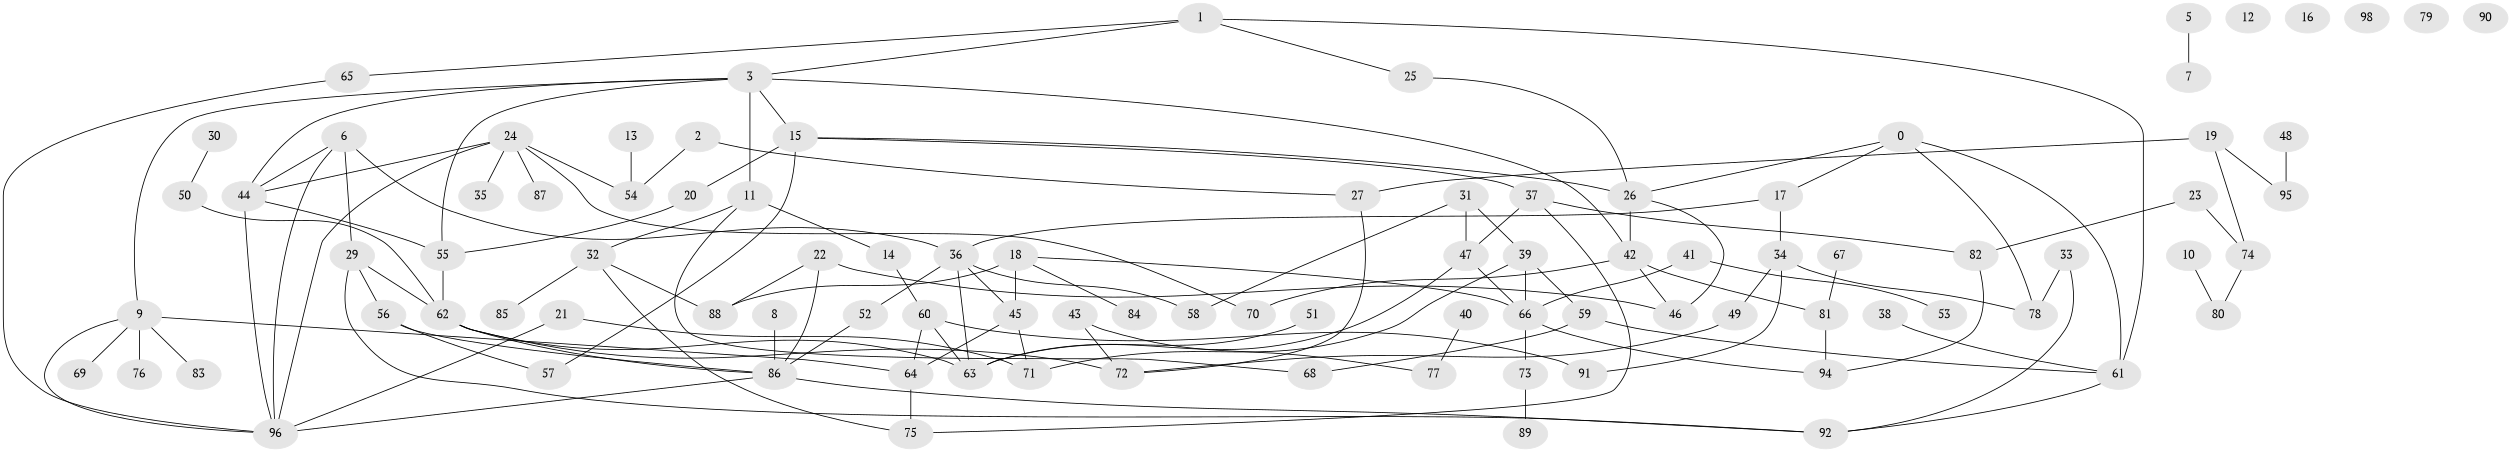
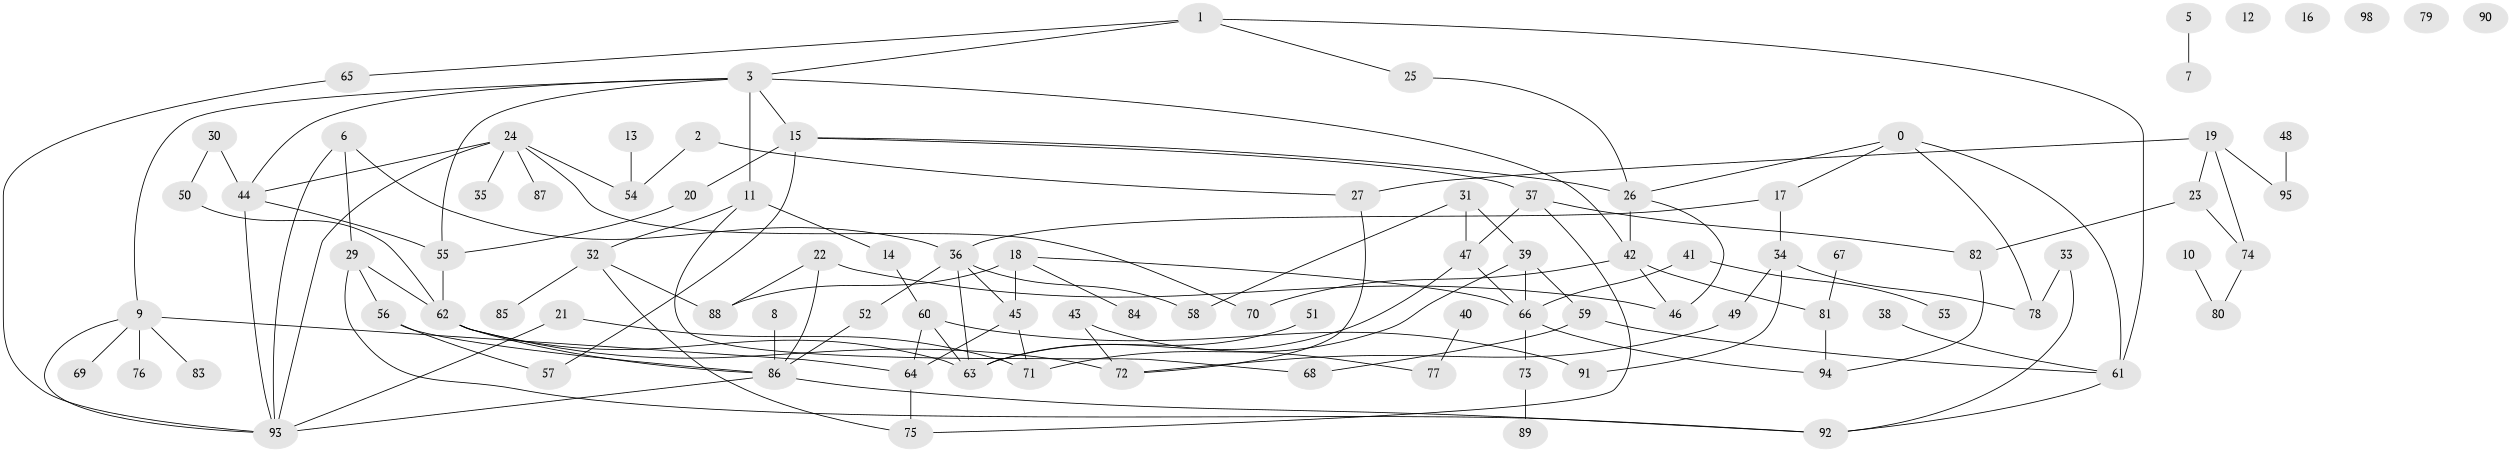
(294, 167) -> (229, 167)
none -> (2203, 167)
(276, 434) -> (276, 434)
